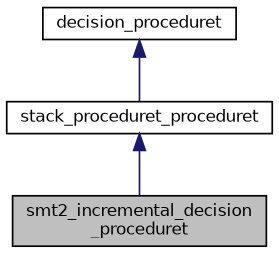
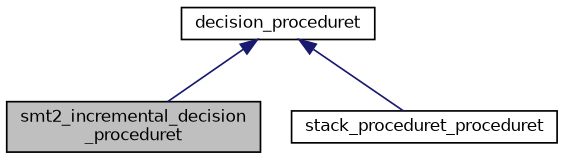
(139, 173) -> (206, 75)
